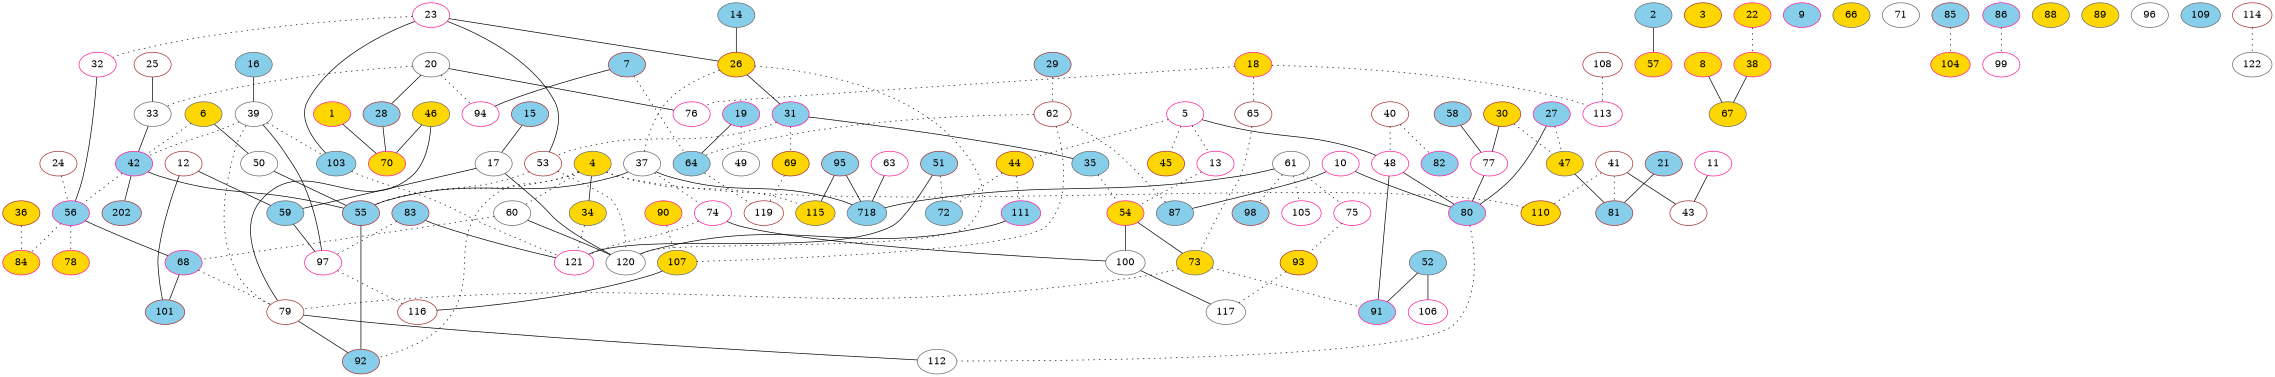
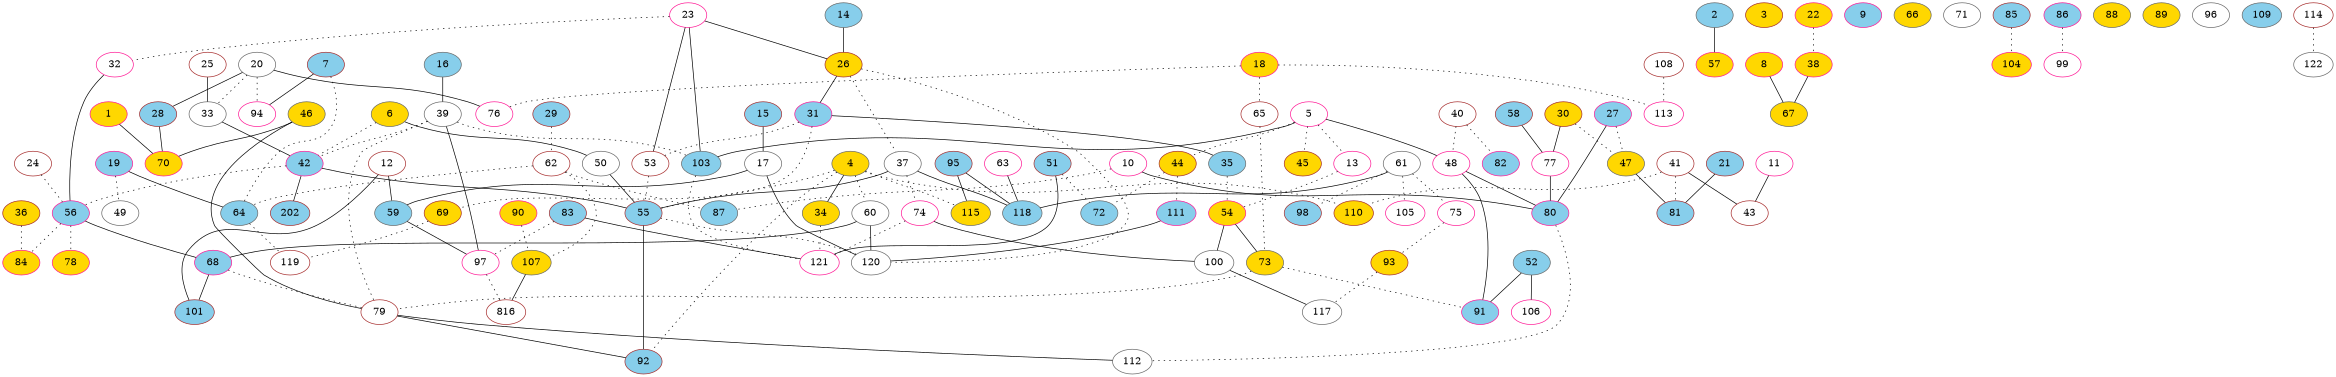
none -> (1007, 144)
(1280, 187) -> (934, 190)
(609, 198) -> (749, 233)
(867, 213) -> (1022, 213)
(348, 238) -> (544, 243)
(417, 312) -> (506, 312)
